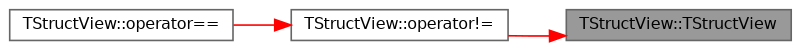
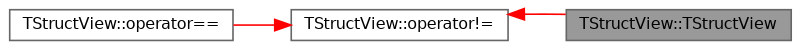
(529, 36) -> (545, 14)
